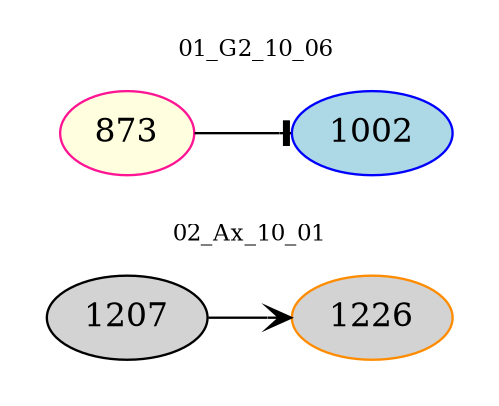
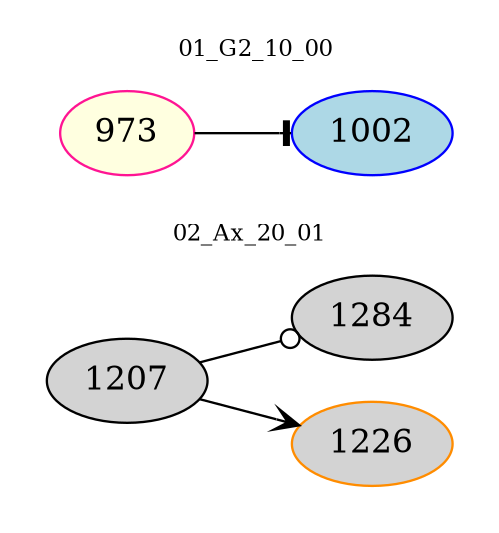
(257, 50) -> (257, 50)
(127, 133) -> (127, 133)
(250, 235) -> (250, 235)
none -> (372, 318)
